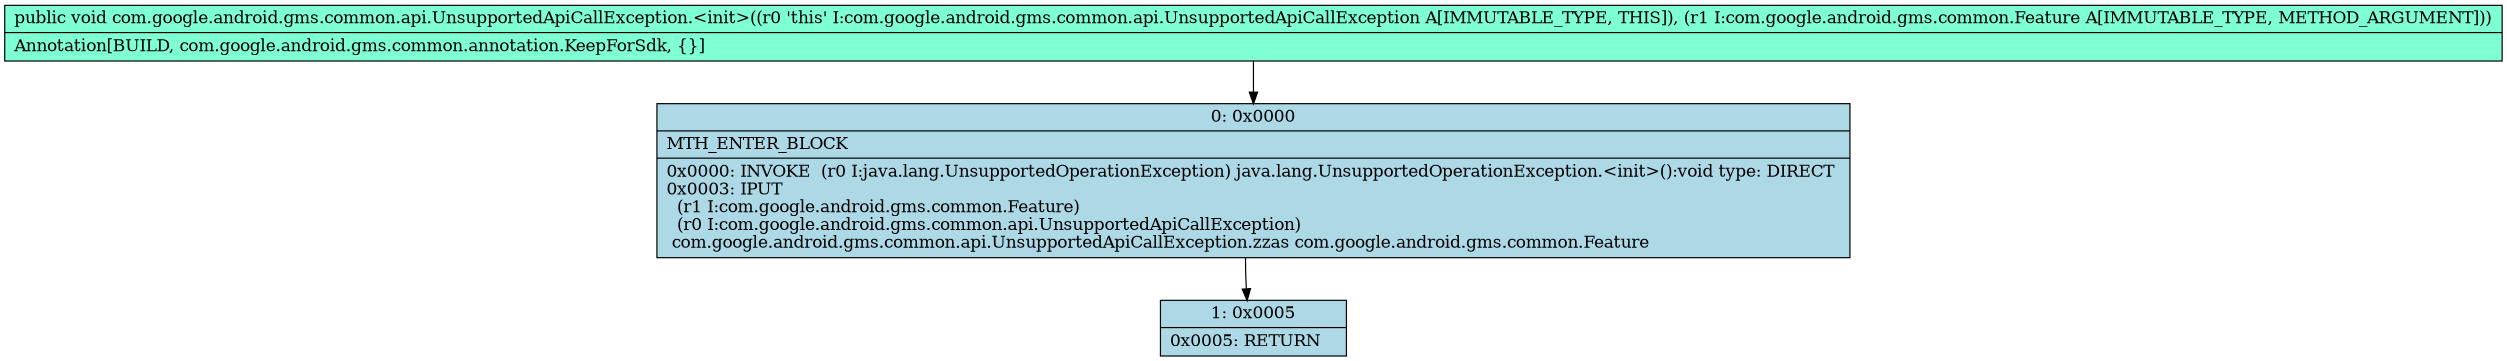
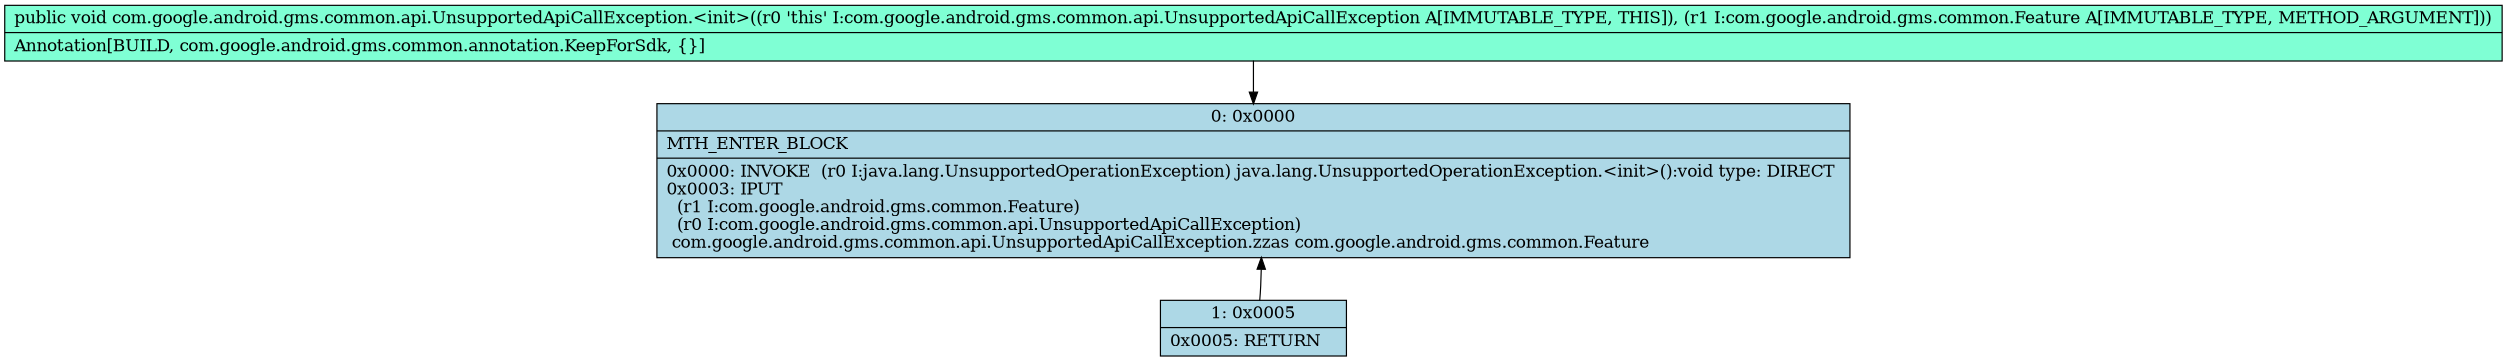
(1246, 273) -> (1261, 285)
